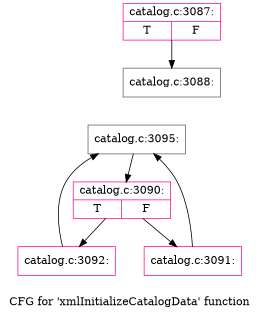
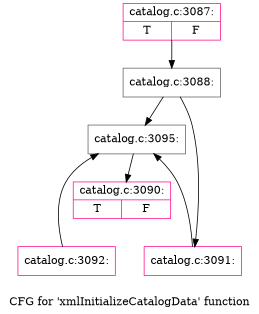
none -> (156, 108)
(95, 230) -> none
(157, 230) -> (198, 166)
